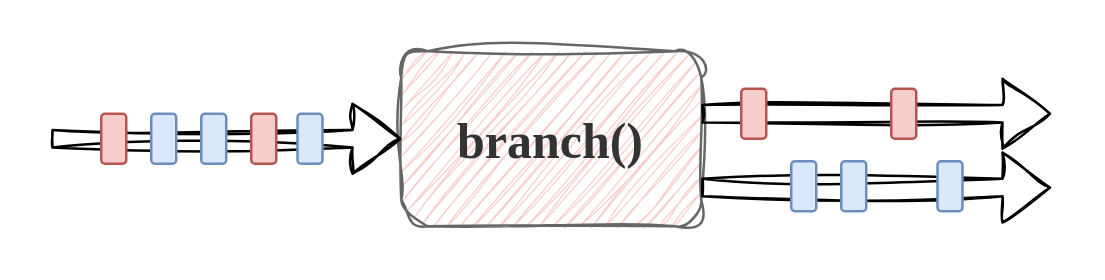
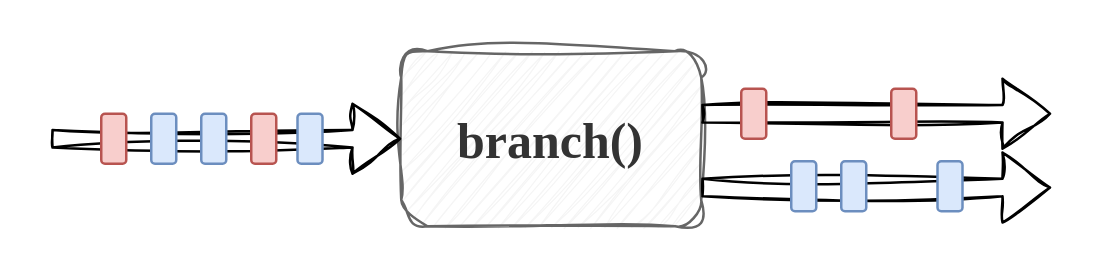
(551, 139) -> (551, 139)
